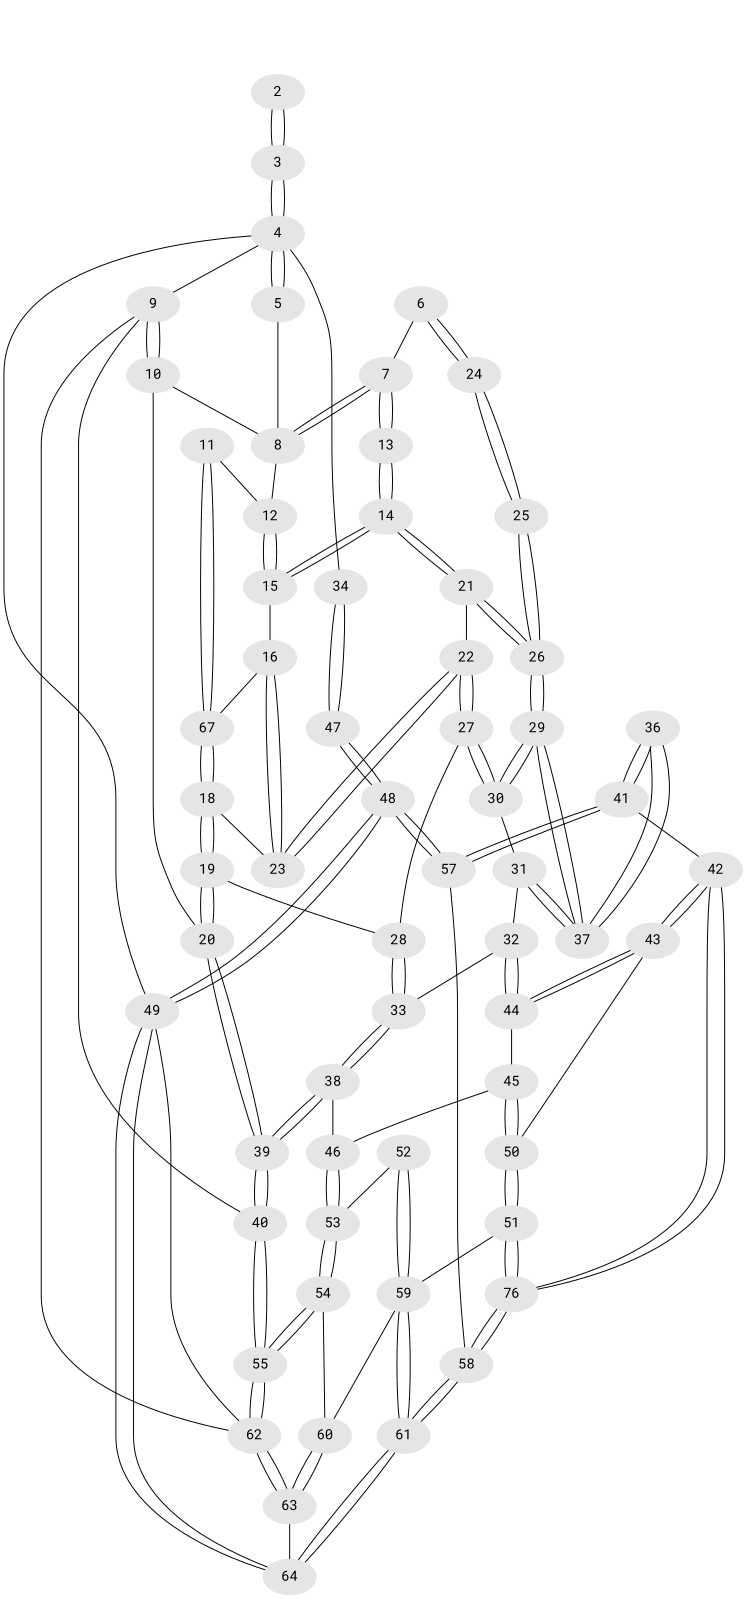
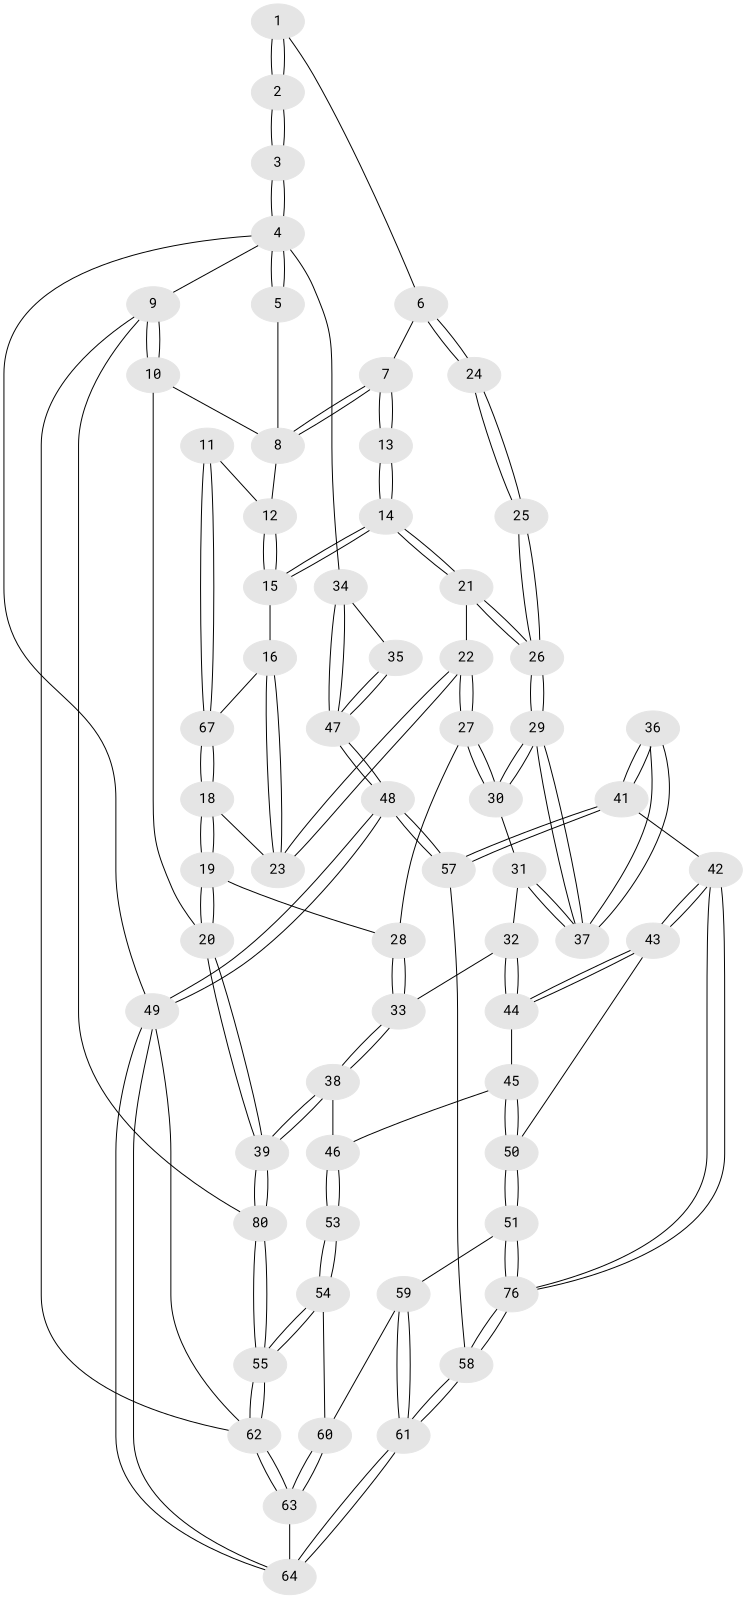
none -> (278, 22)
none -> (396, 658)
(404, 1153) -> none
(260, 1224) -> (260, 1224)
